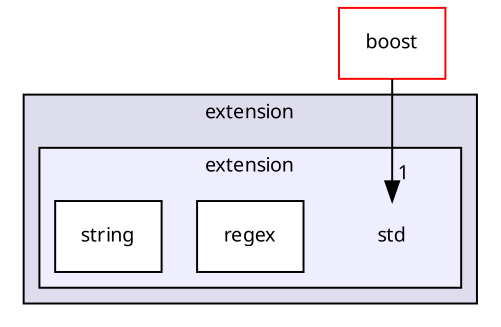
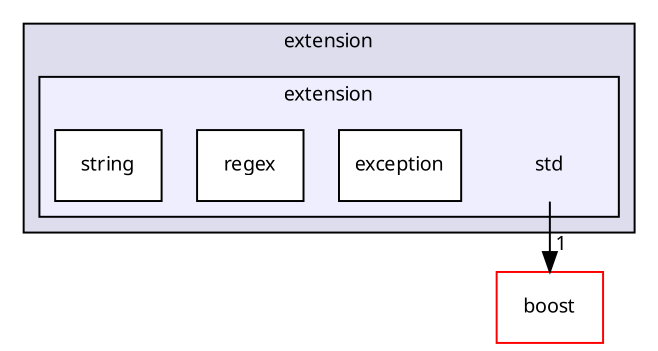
(392, 130) -> (550, 227)
none -> (400, 166)
